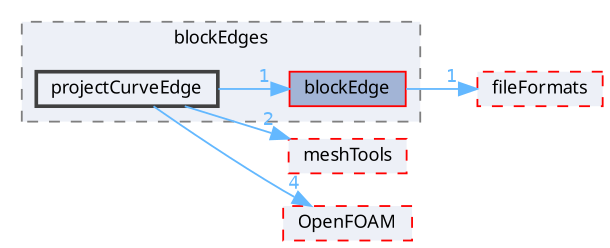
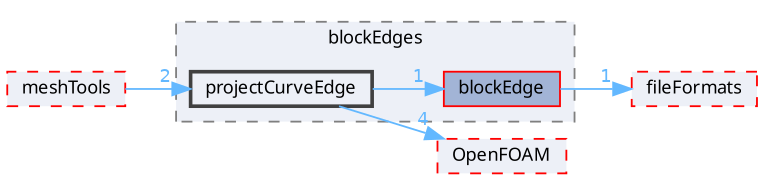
(228, 120) -> (149, 89)
